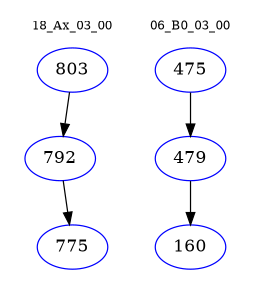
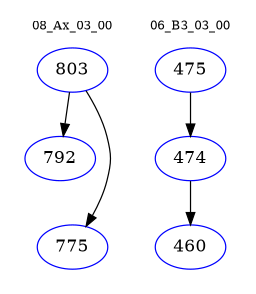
(73, 26) -> (73, 26)
(191, 26) -> (191, 26)
(191, 159) -> (191, 159)
(65, 196) -> (110, 152)
(191, 247) -> (191, 247)
